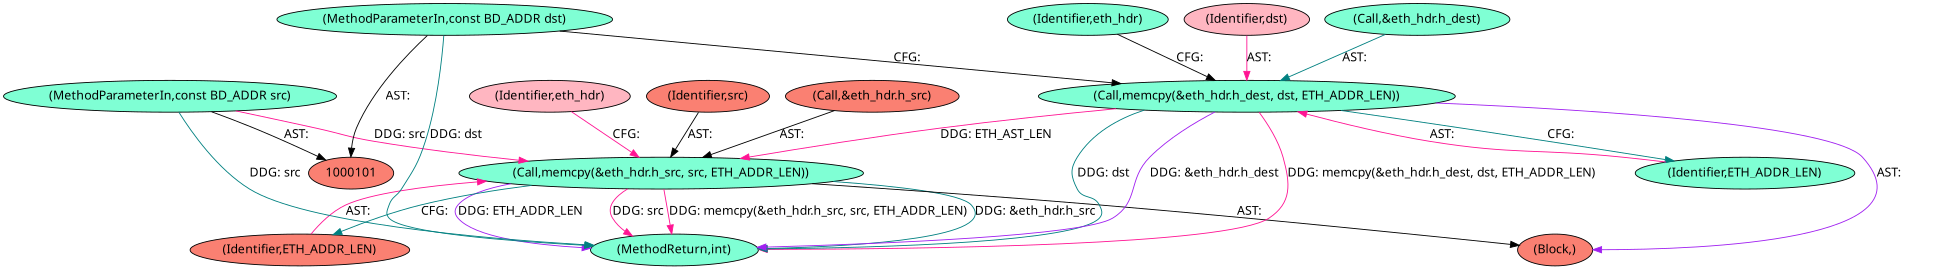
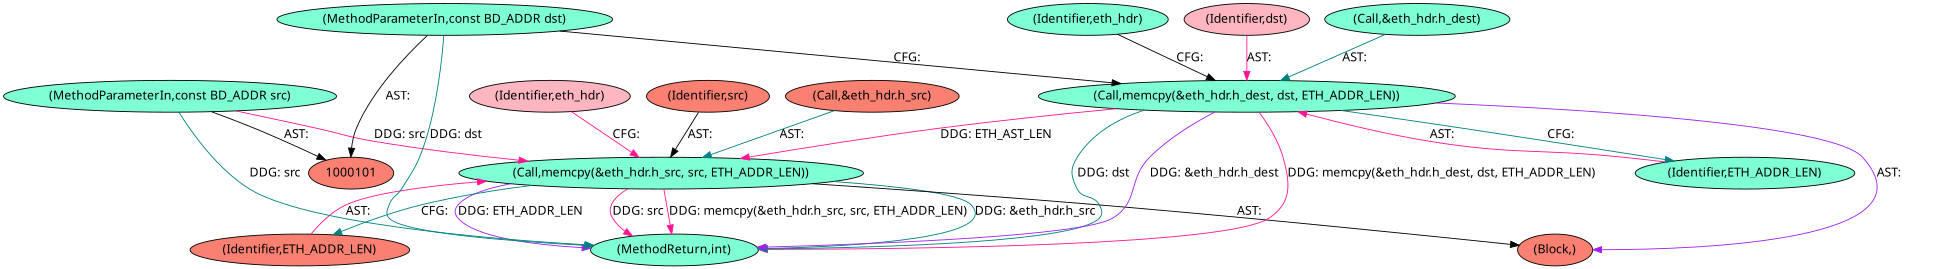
(773, 133) -> (773, 133)
